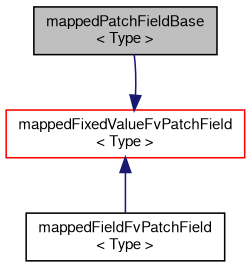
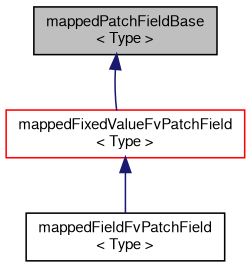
(136, 75) -> (115, 90)
